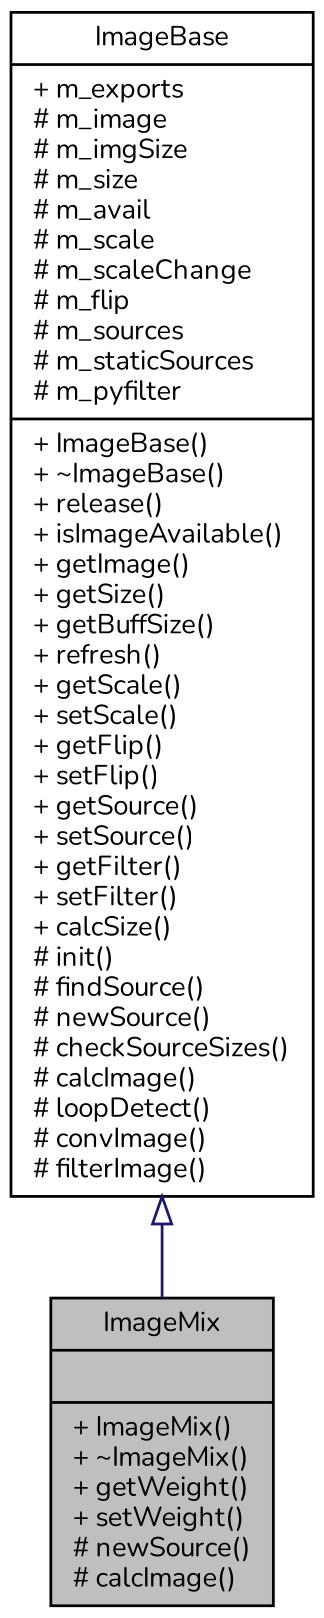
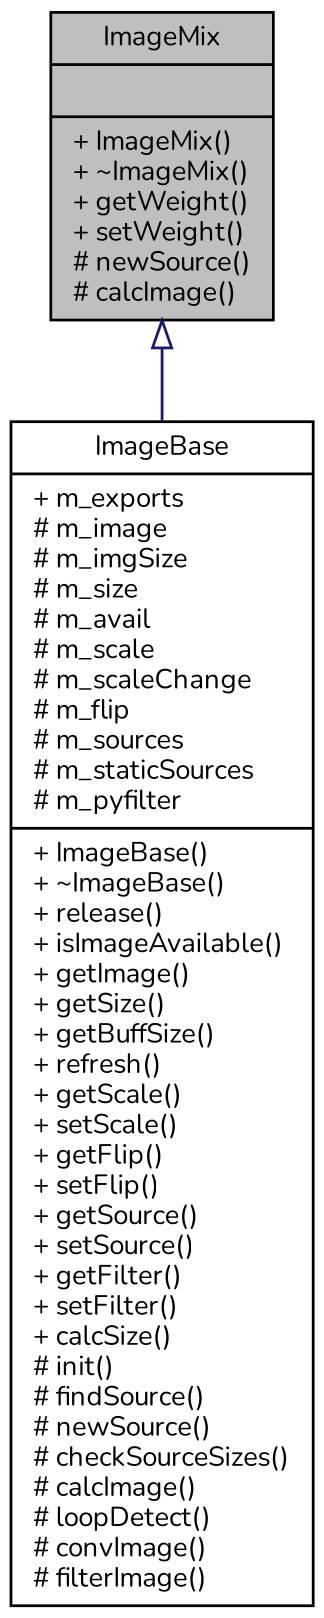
(162, 1261) -> (162, 385)
